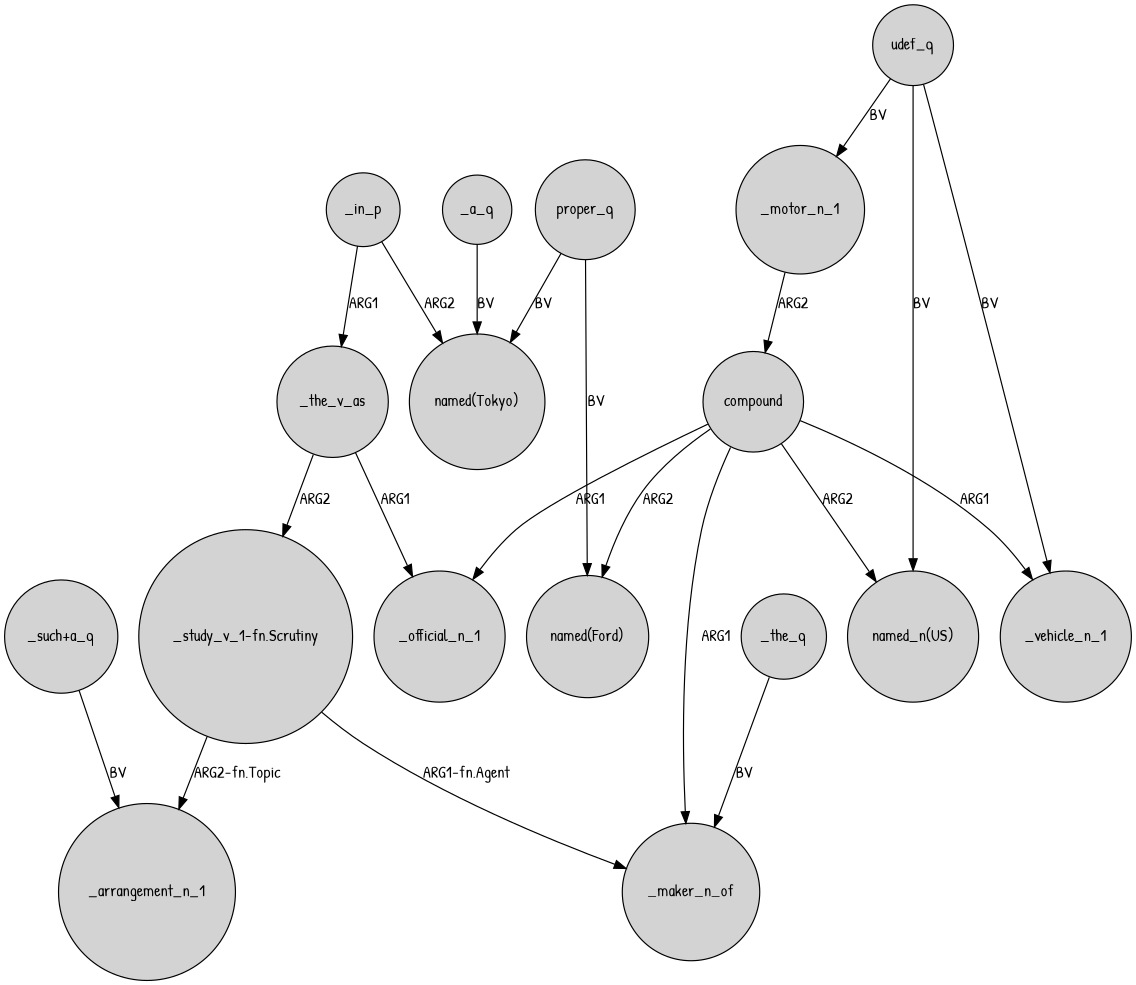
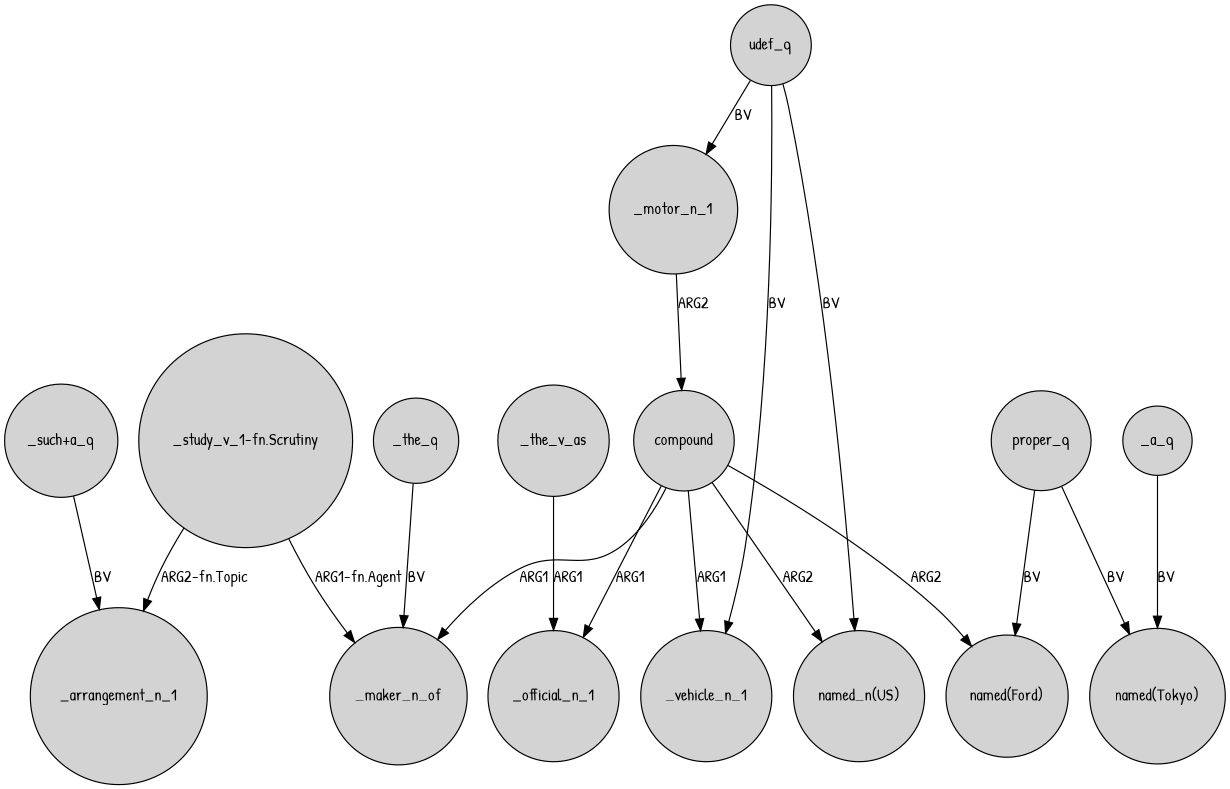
(363, 210) -> none
(300, 490) -> none
